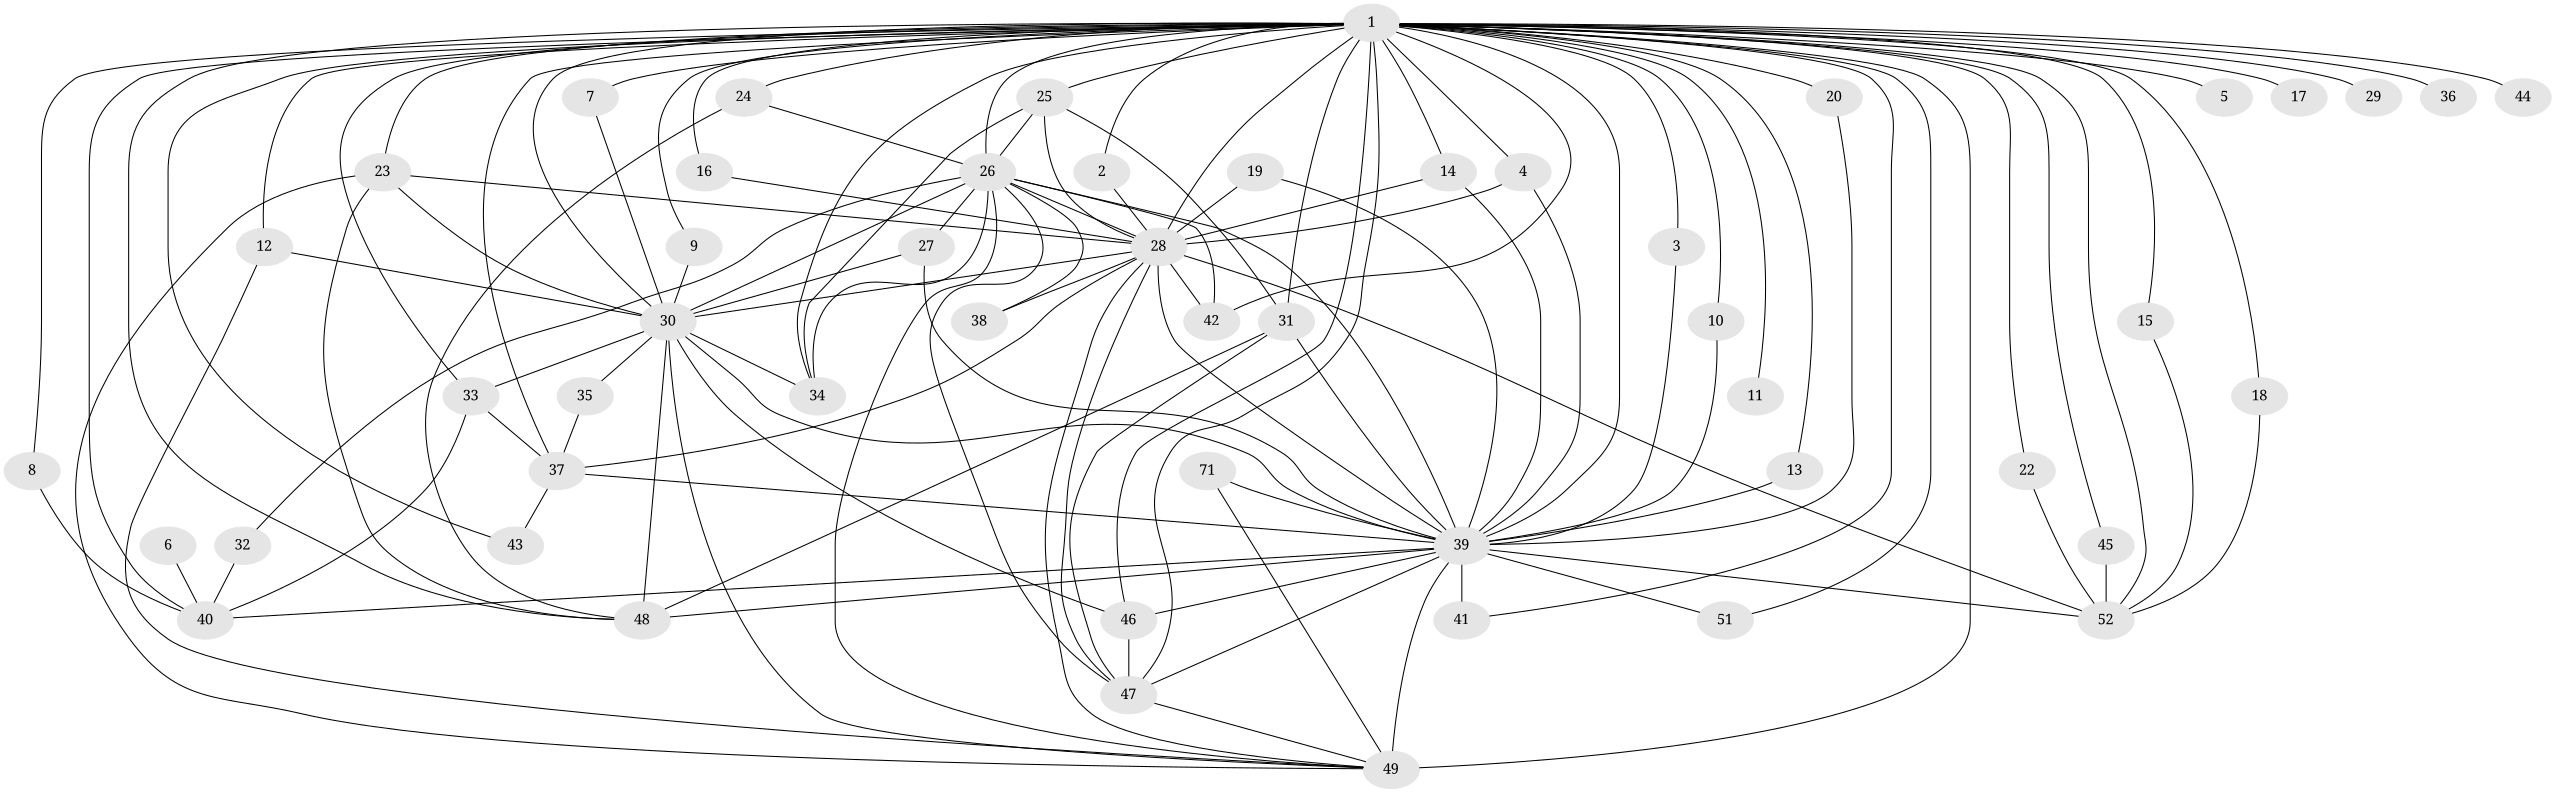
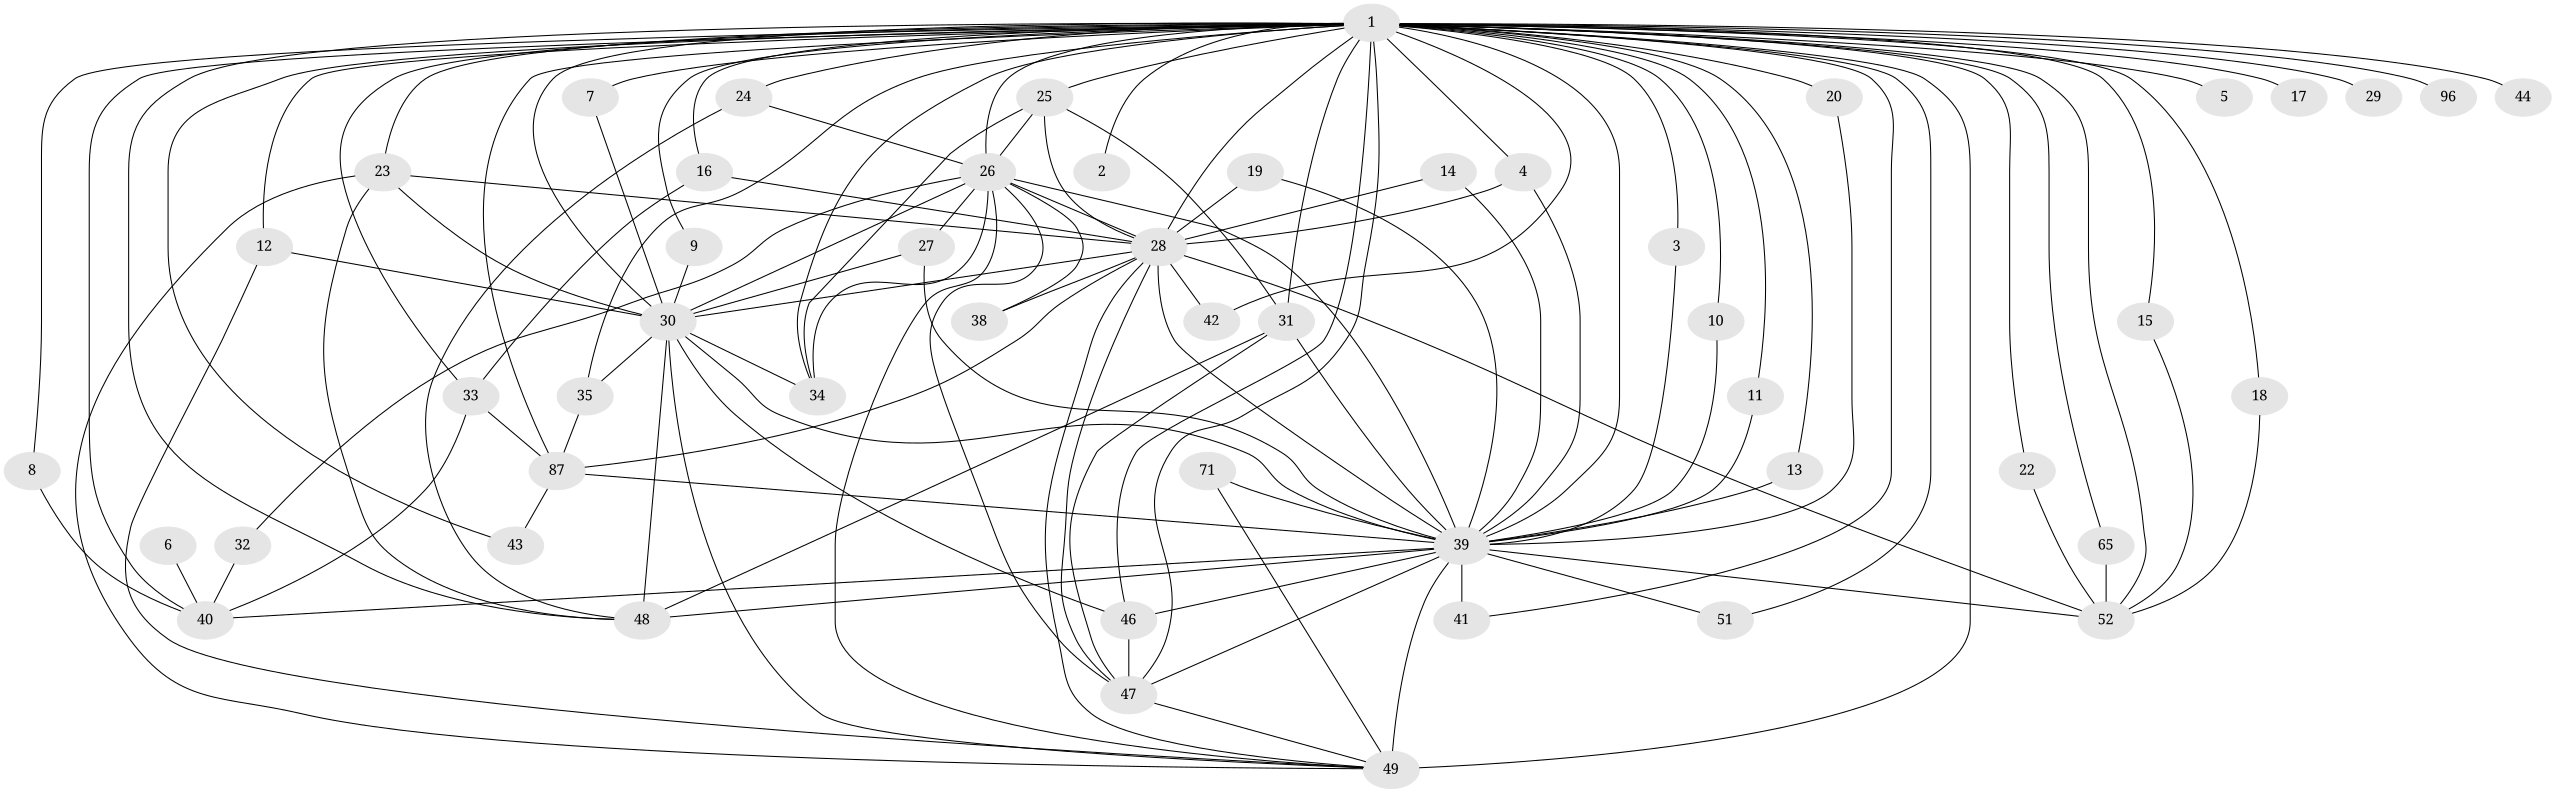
(1414, 96) -> (899, 86)
(2448, 98) -> (2448, 98)
(1144, 212) -> none
(1135, 216) -> none
(570, 359) -> (575, 273)
(557, 471) -> (557, 471)
none -> (1705, 494)
(2106, 546) -> (2106, 546)
